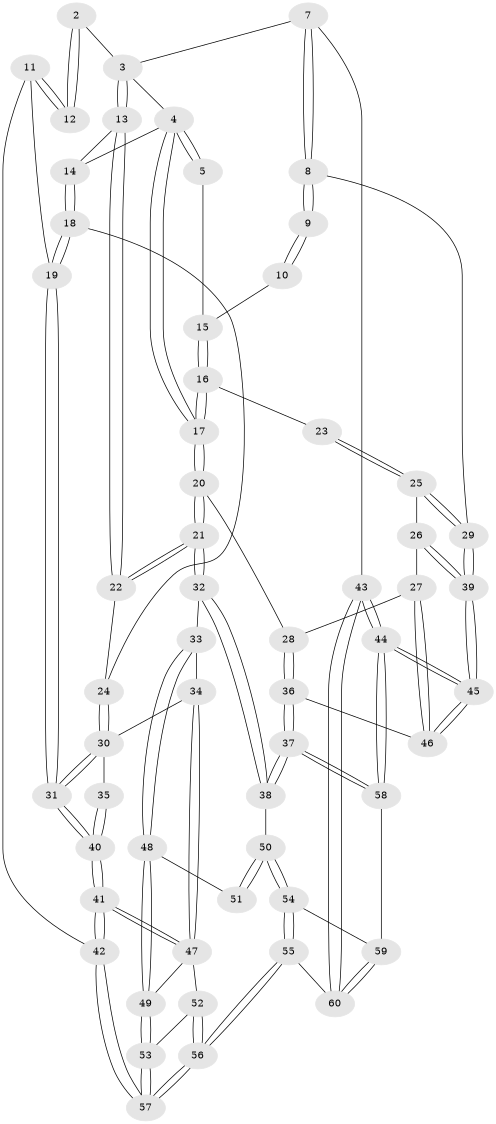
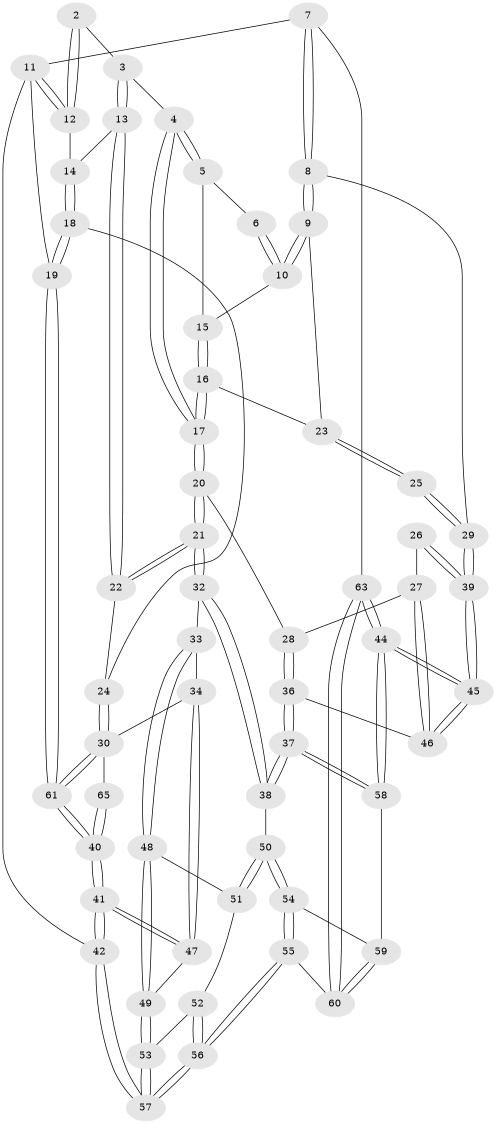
(216, 42) -> (169, 42)
(120, 147) -> (70, 146)
none -> (256, 224)
none -> (315, 328)
(417, 510) -> none
(362, 588) -> (362, 588)
(52, 796) -> (52, 796)
(104, 796) -> (104, 796)
(195, 978) -> (222, 953)
